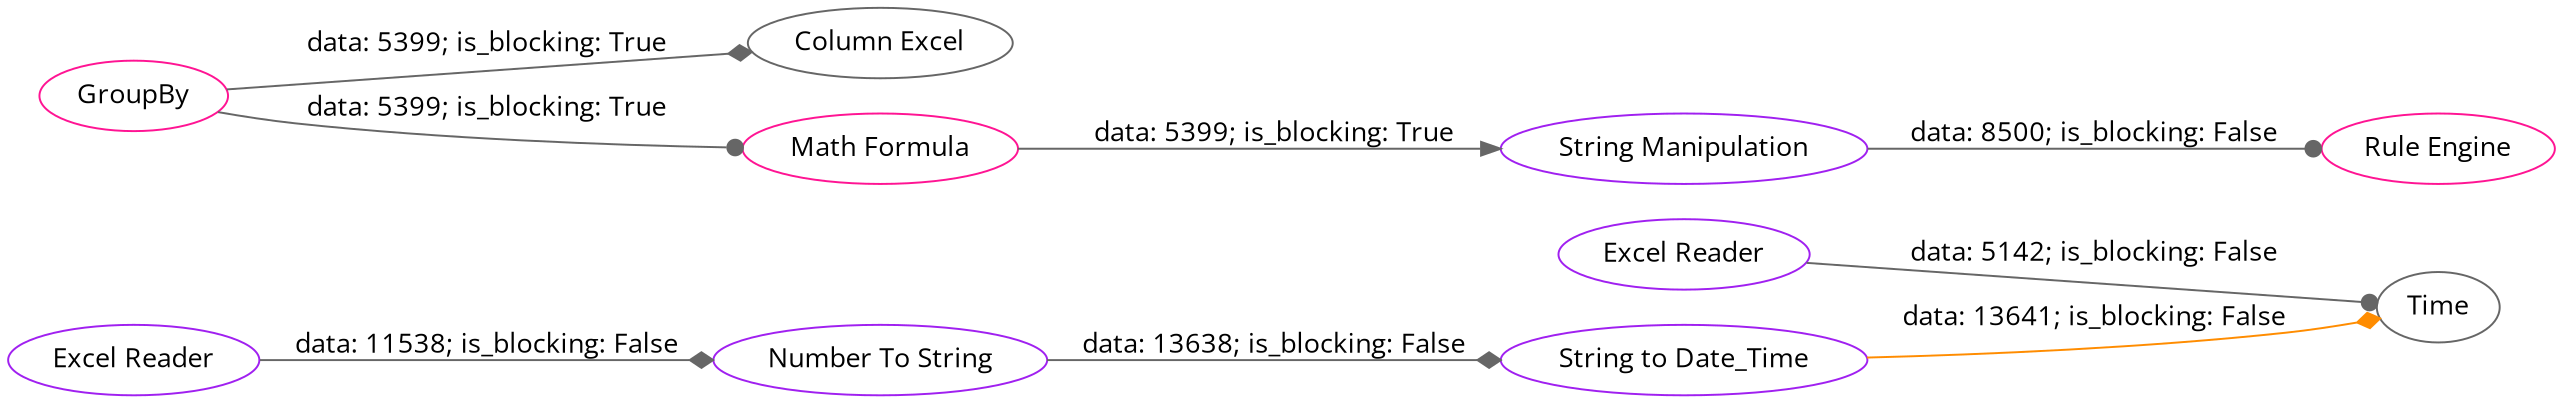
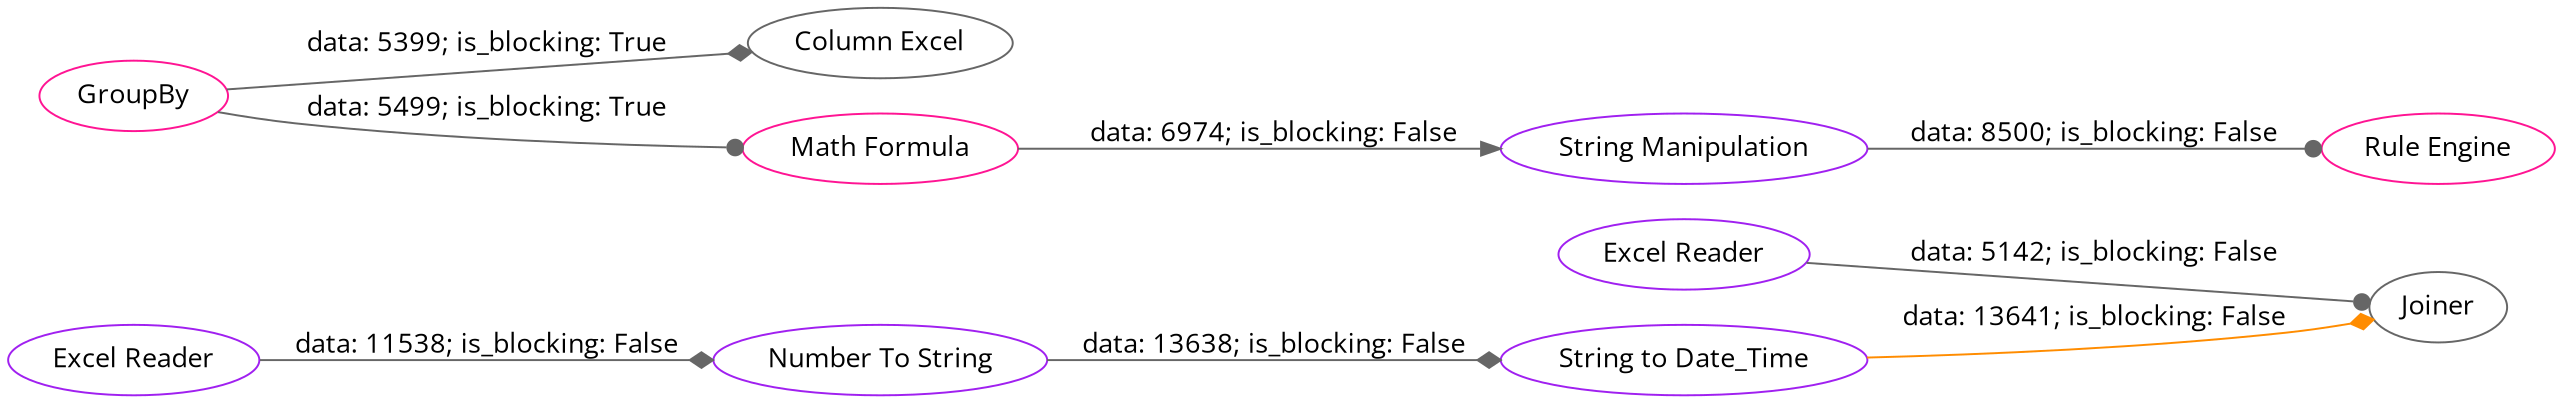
(487, 109) -> (487, 109)
(1274, 134) -> (1274, 134)
(2438, 307) -> (2438, 307)
